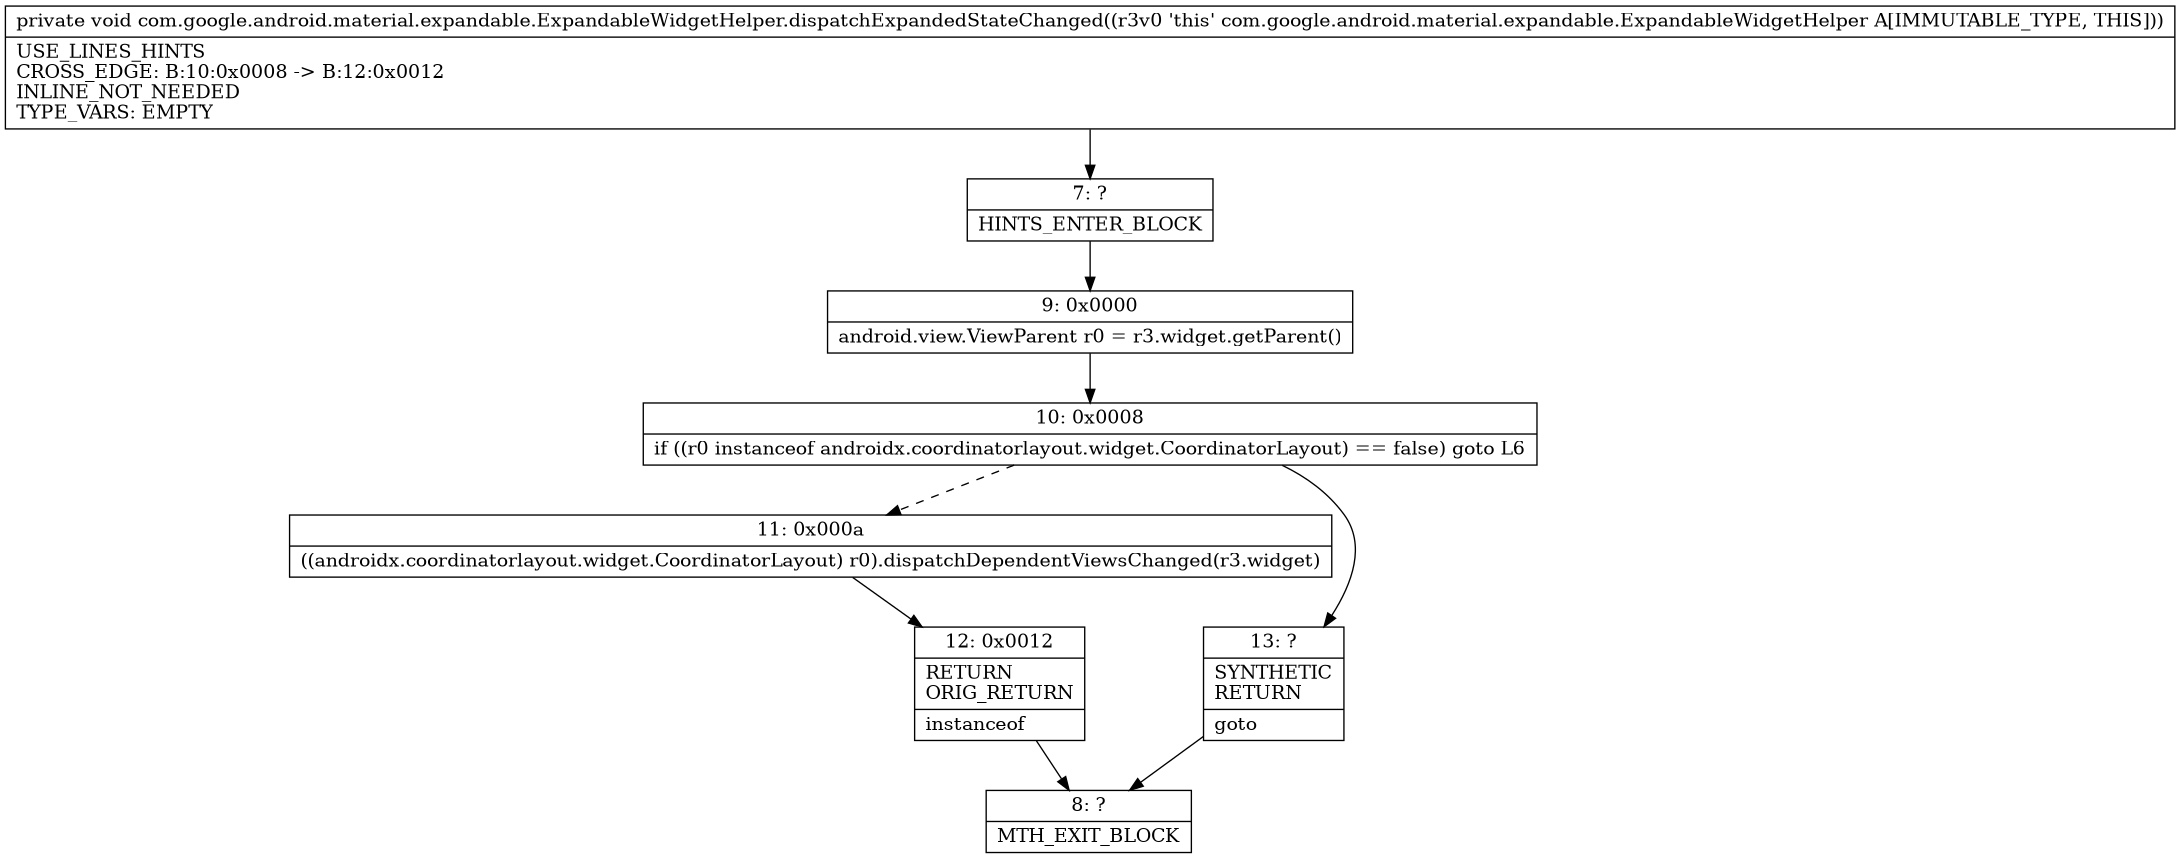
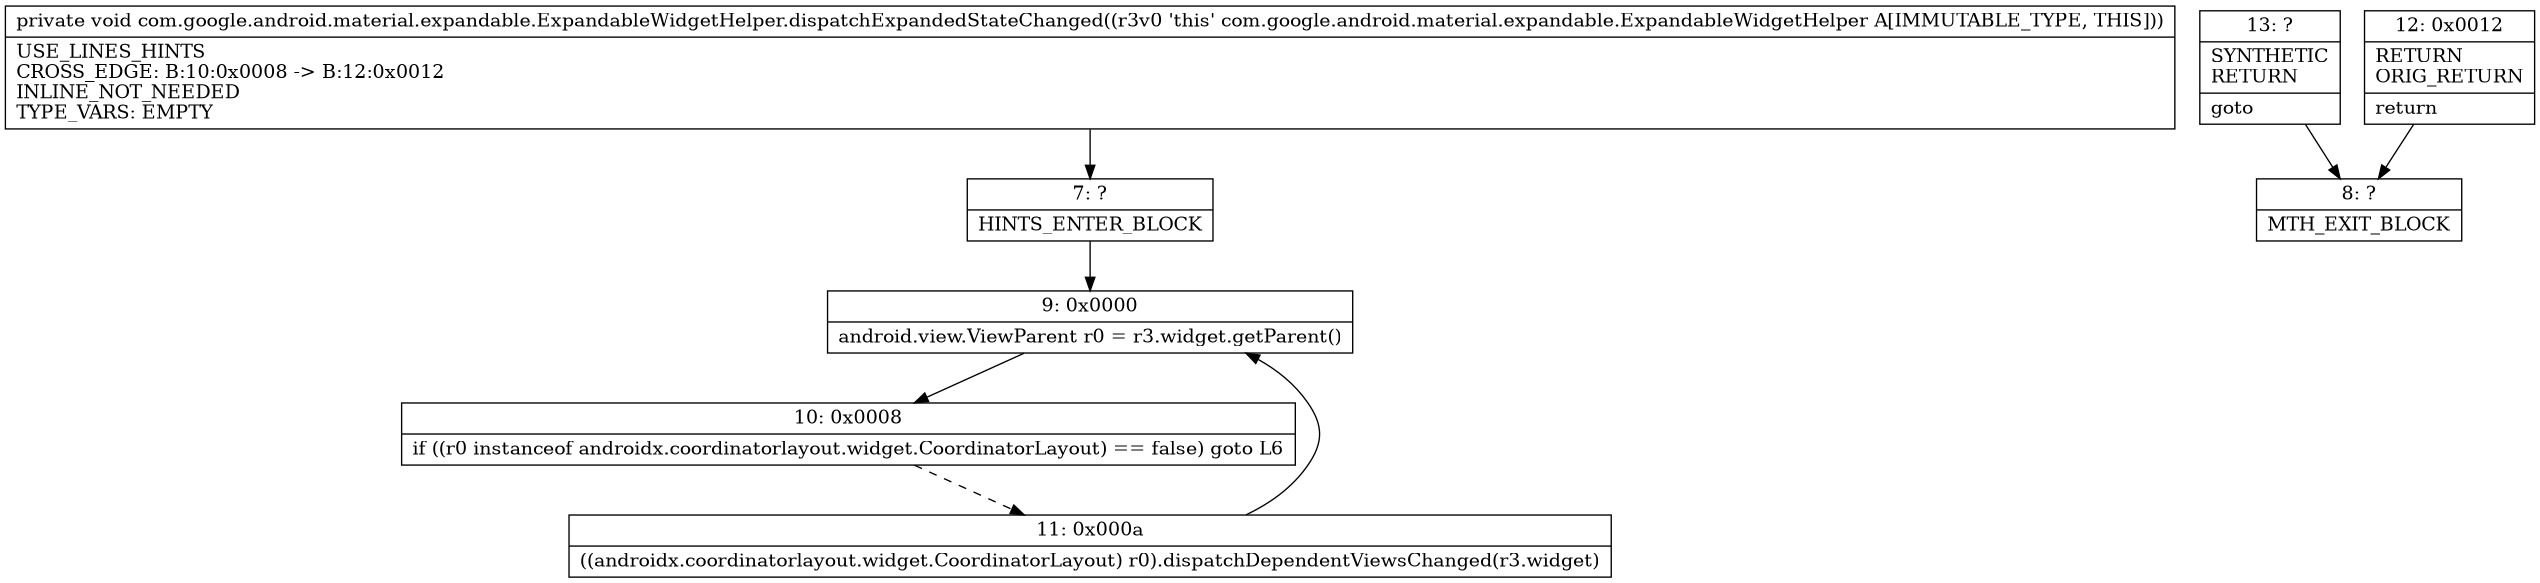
(1351, 527) -> none
(882, 598) -> (1319, 441)
(975, 724) -> (2406, 108)
